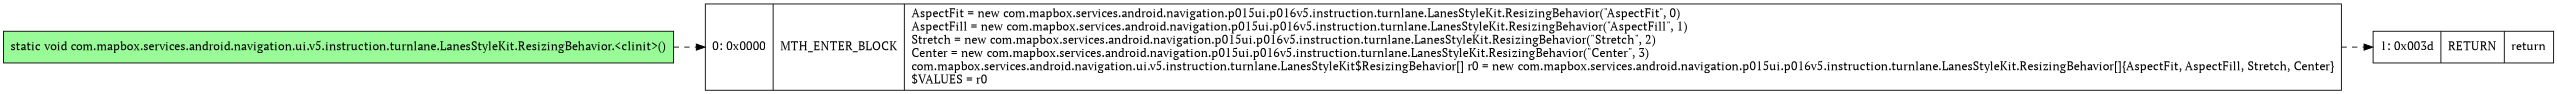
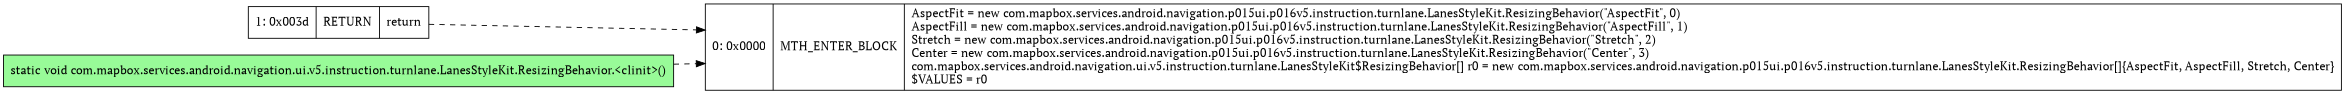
(2353, 47) -> (562, 27)
